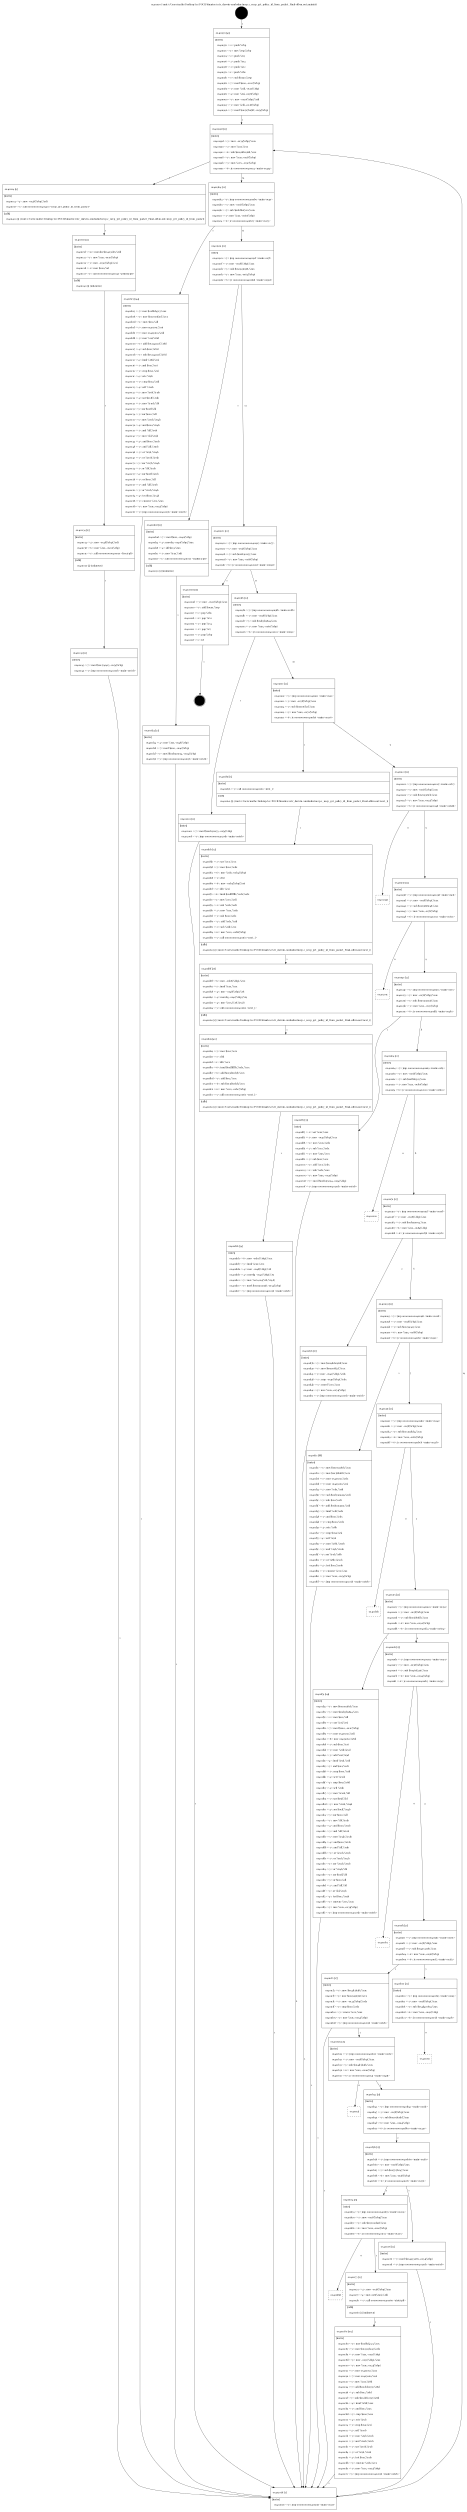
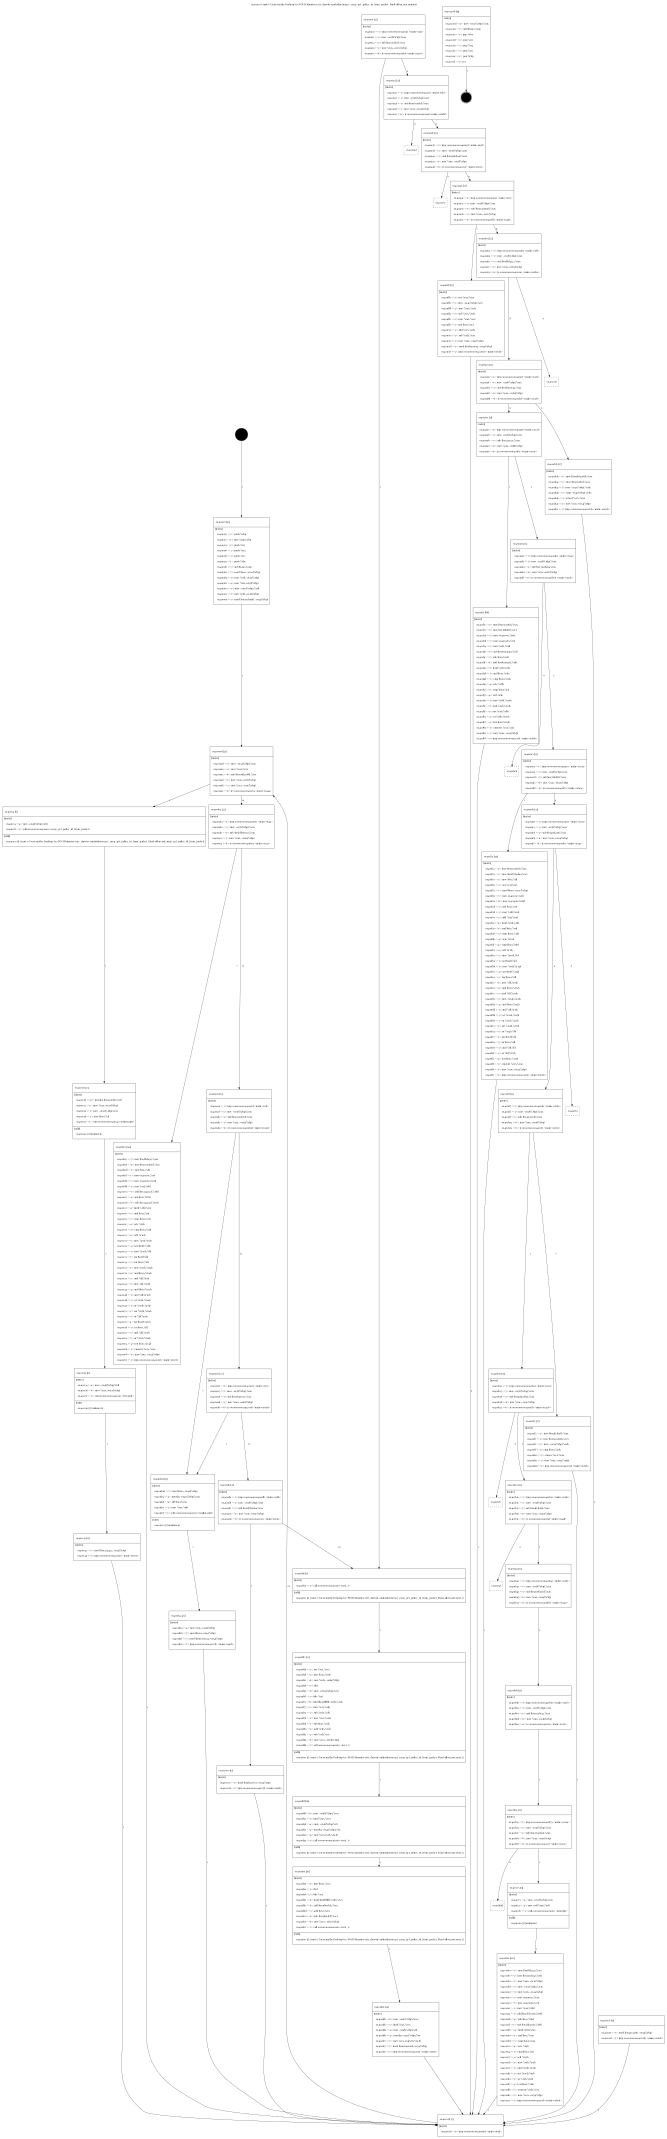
(227, 577) -> (213, 1443)
(283, 657) -> (317, 1546)
(359, 2032) -> (518, 1446)
(411, 2213) -> none
